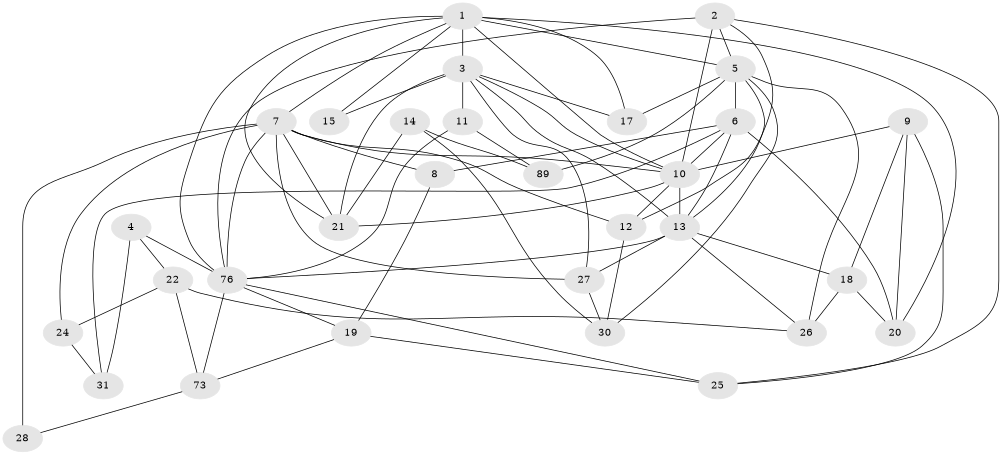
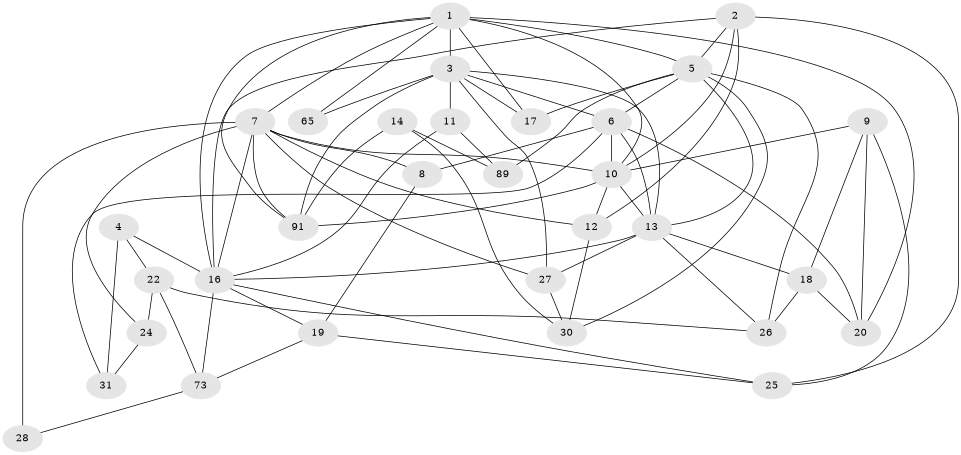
(329, 122) -> (308, 122)
(567, 129) -> (531, 95)
(339, 227) -> (298, 227)
(227, 280) -> (215, 280)
